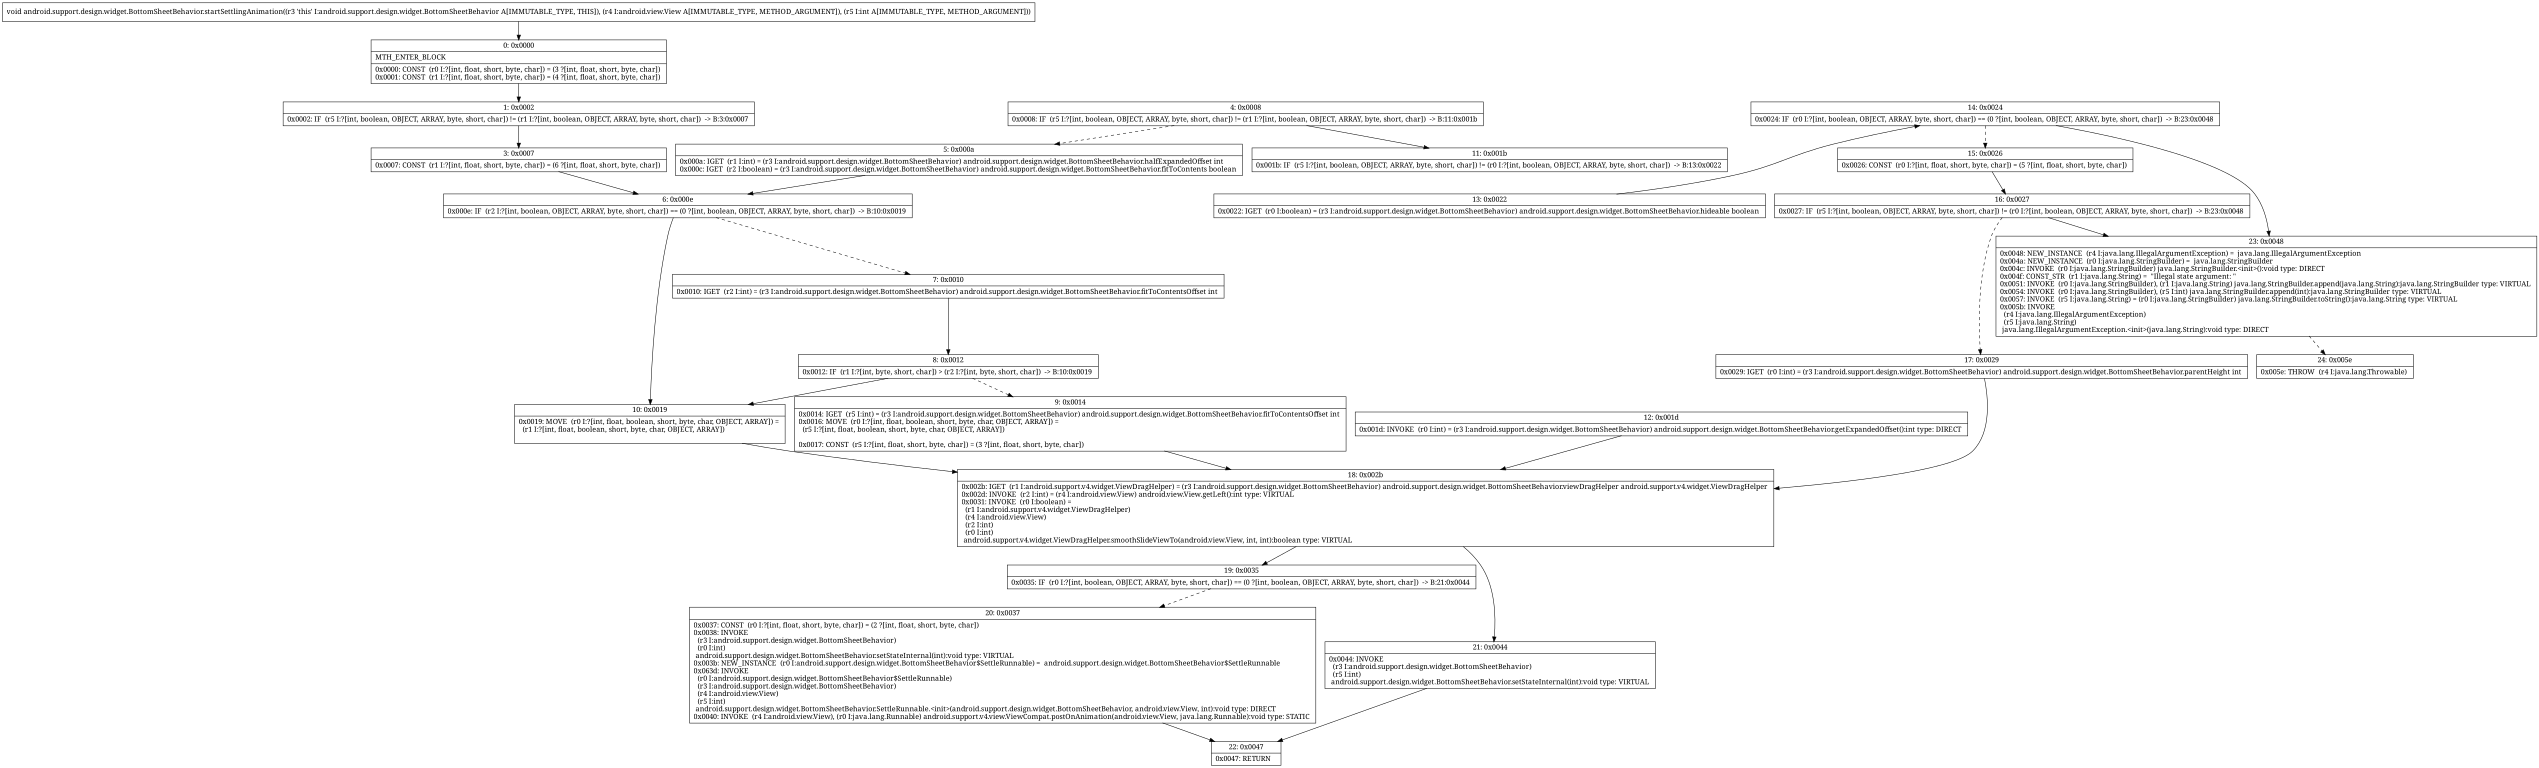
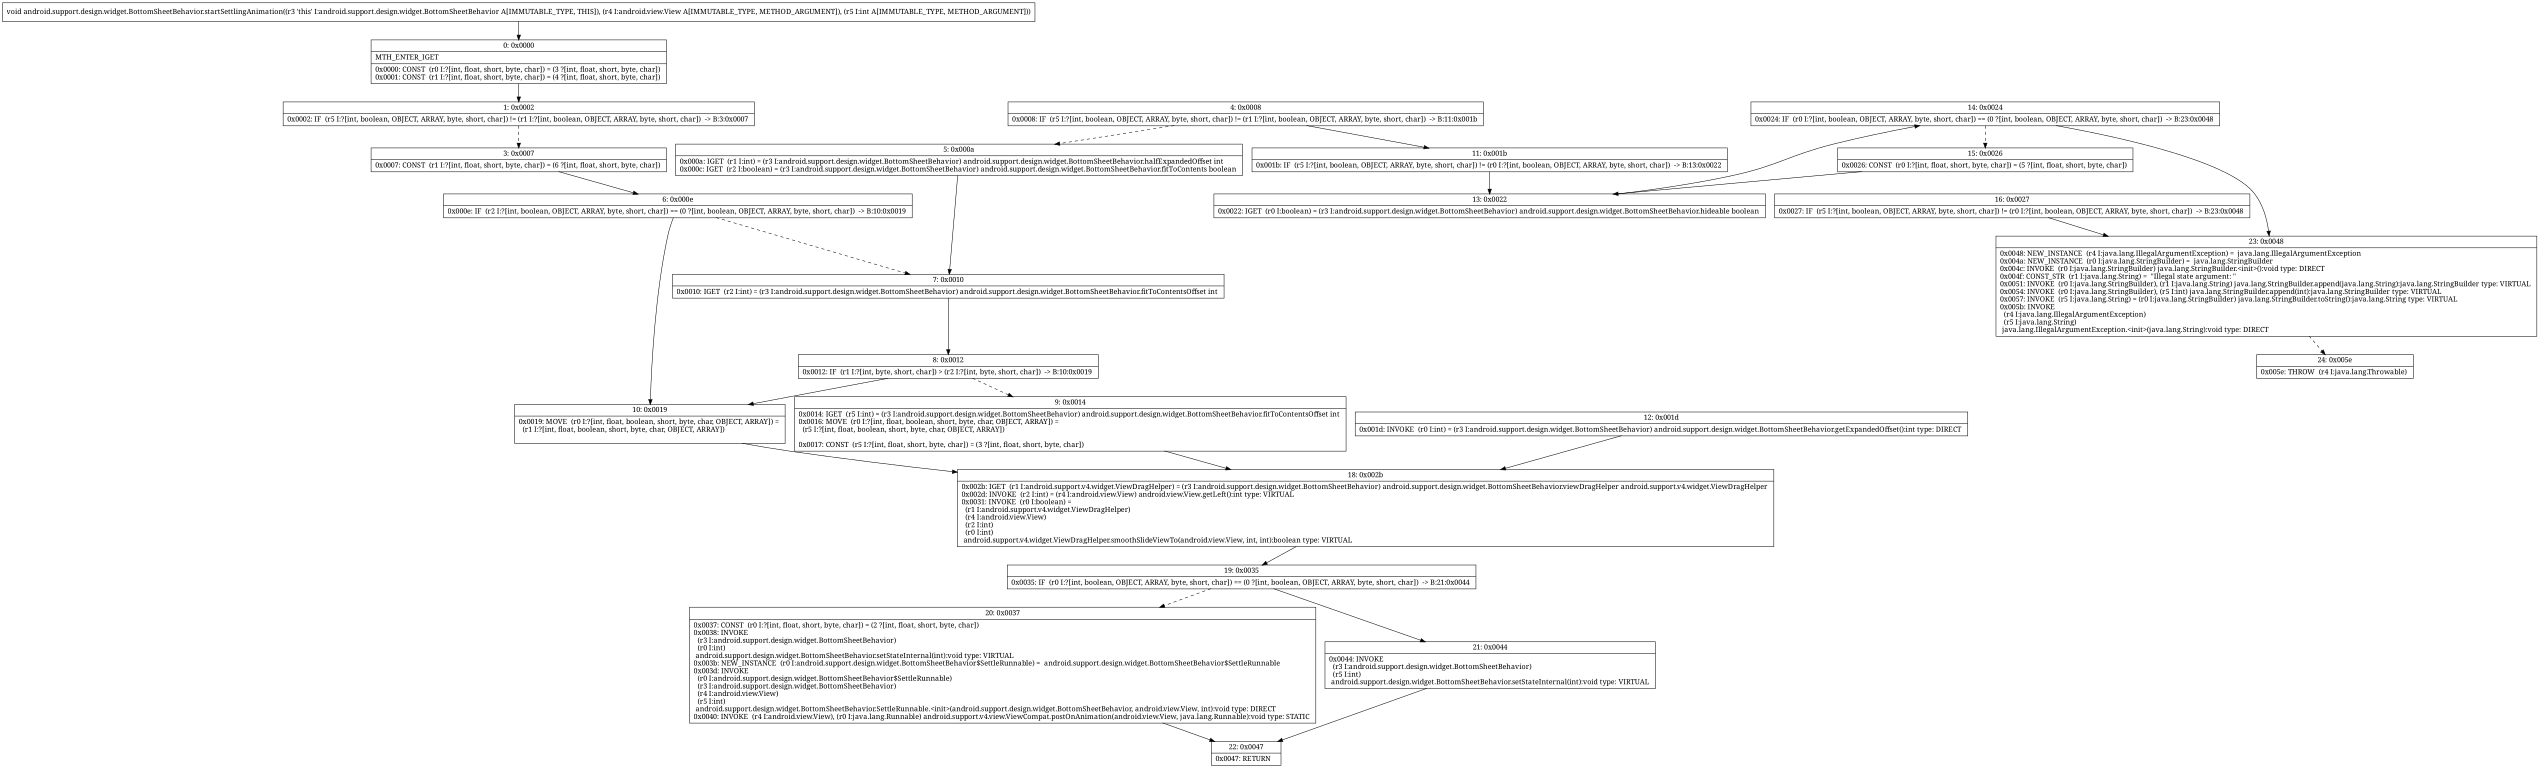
(410, 57) -> (407, 57)
(519, 134) -> (519, 134)
none -> (1490, 180)
(1998, 181) -> (1740, 183)
(809, 184) -> (954, 222)
(1982, 367) -> none
(1491, 587) -> (1347, 614)
(723, 671) -> (723, 671)
